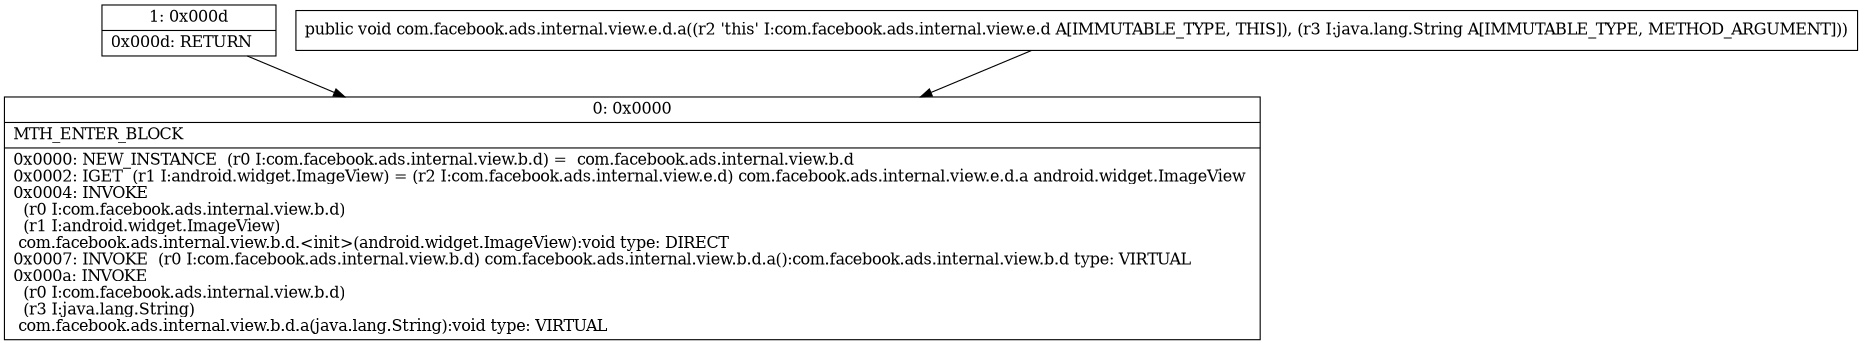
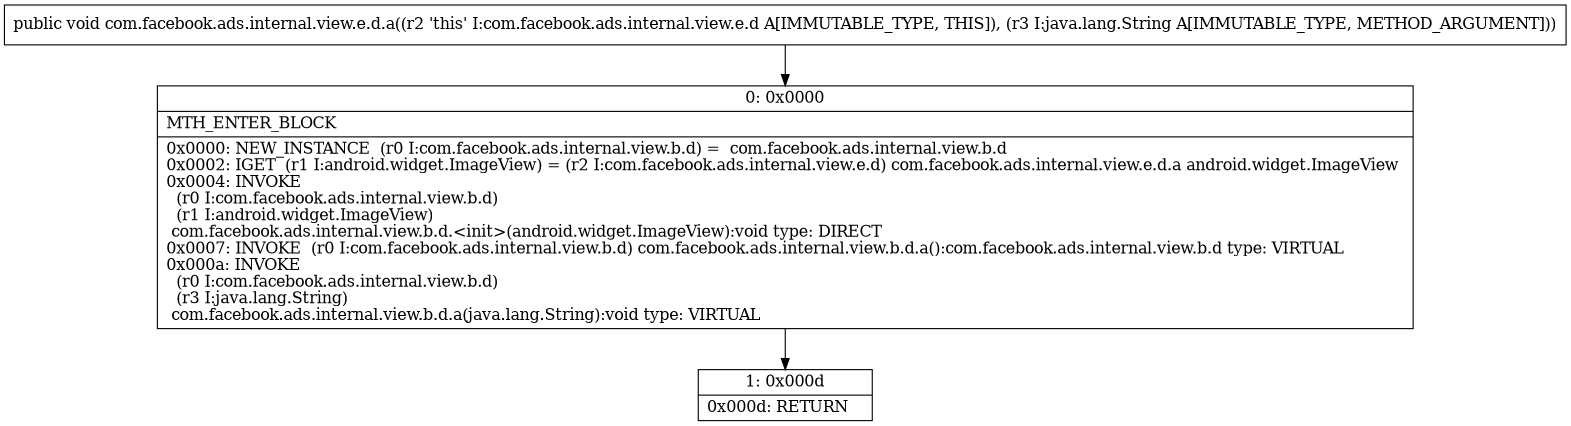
(291, 74) -> (785, 344)
